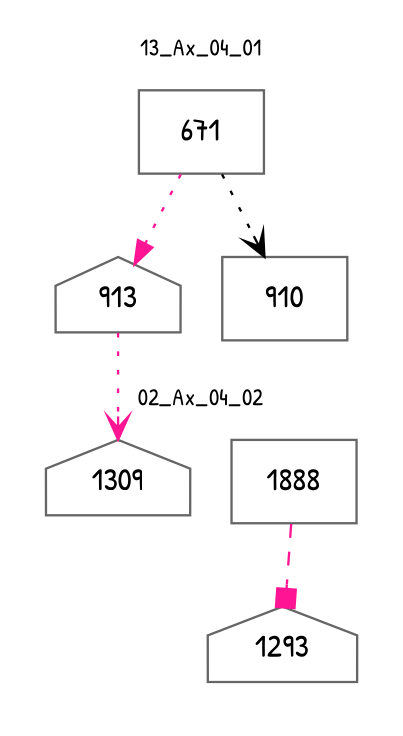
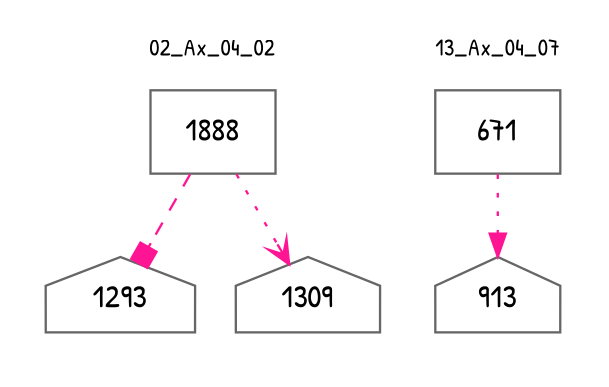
(201, 50) -> (499, 50)
(285, 299) -> none
(118, 393) -> (257, 209)
